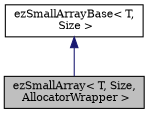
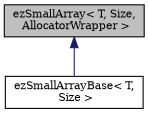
(74, 62) -> (74, 62)
